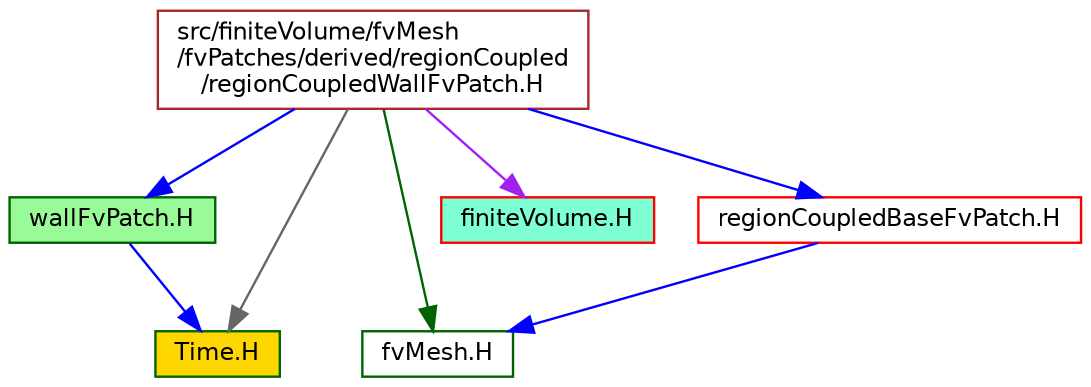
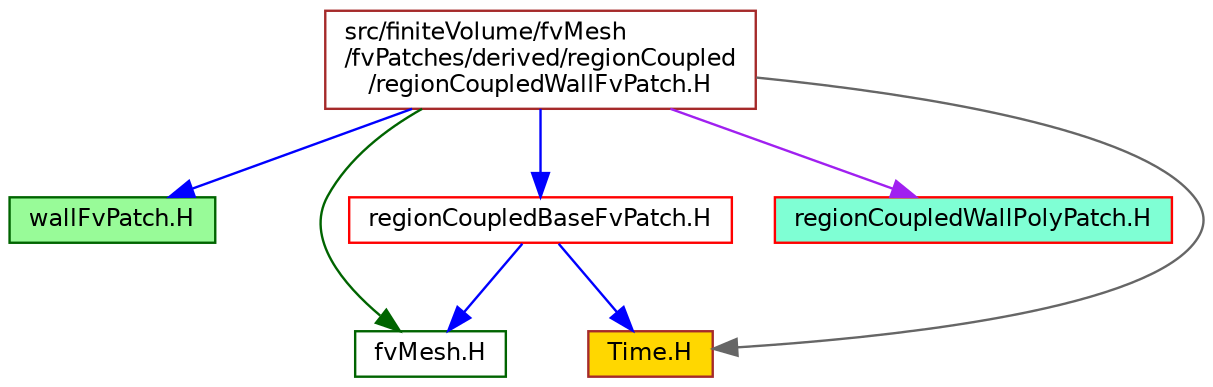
(548, 220) -> (973, 220)
(157, 278) -> (588, 278)
(218, 354) -> (651, 354)
